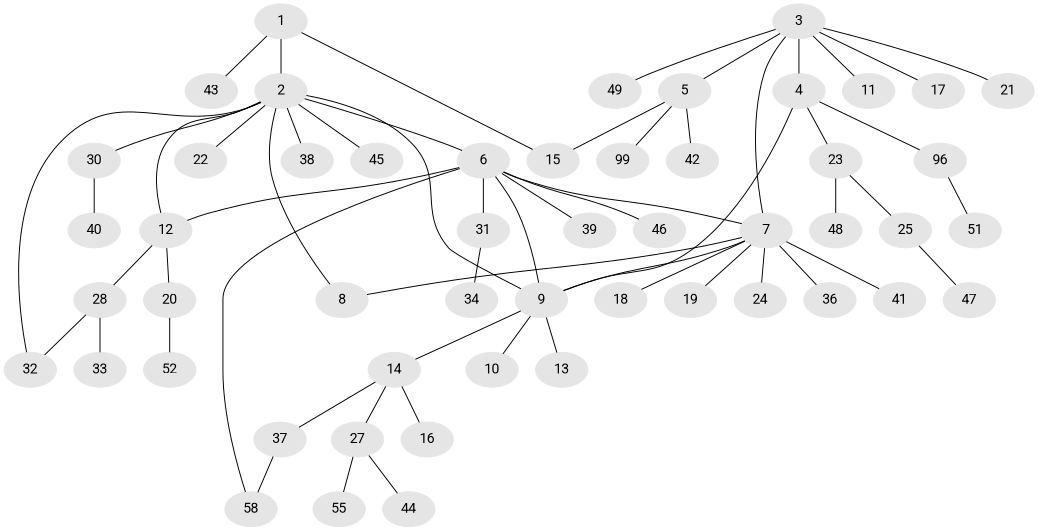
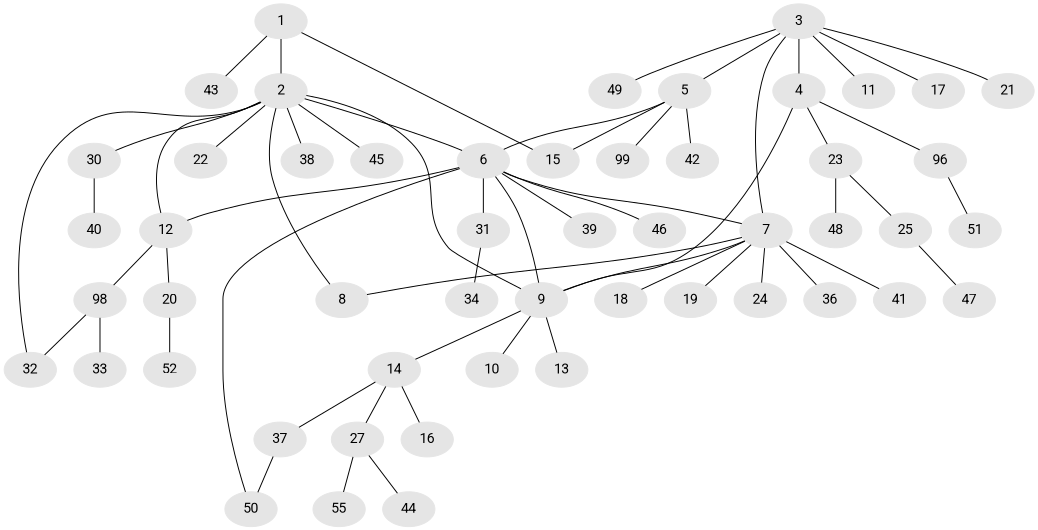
none -> (584, 126)
(100, 300) -> (100, 300)
(251, 509) -> (251, 509)
